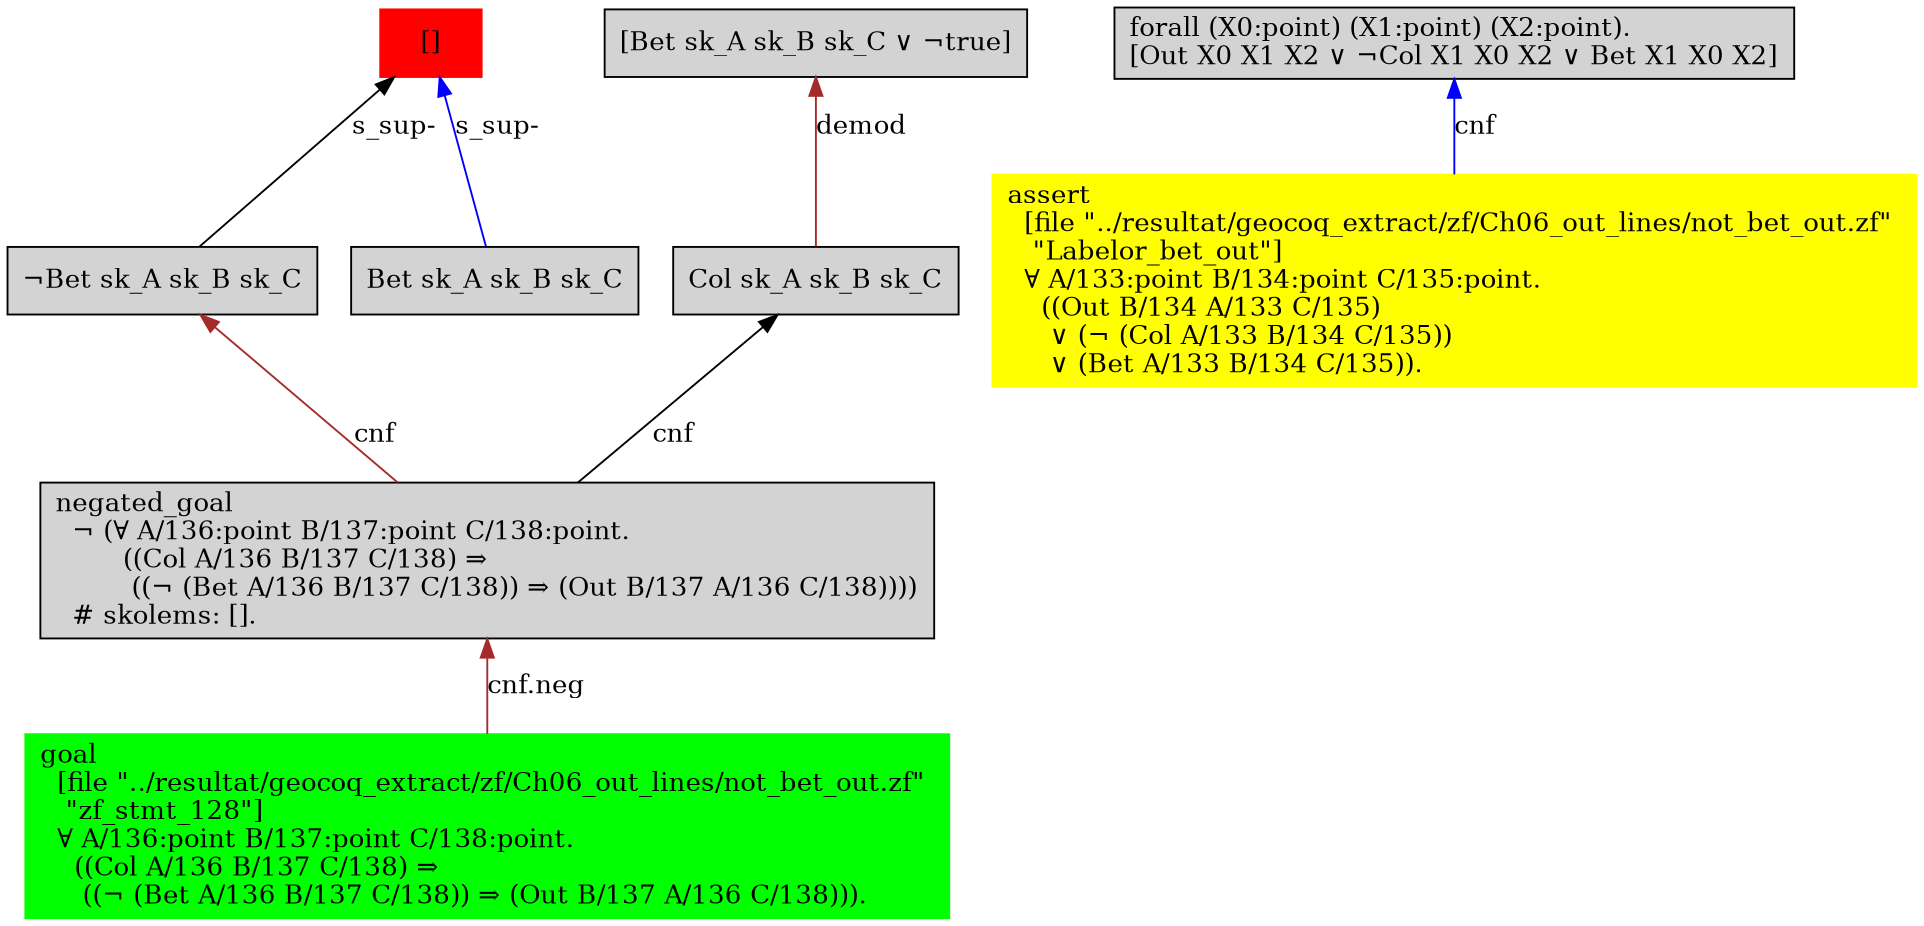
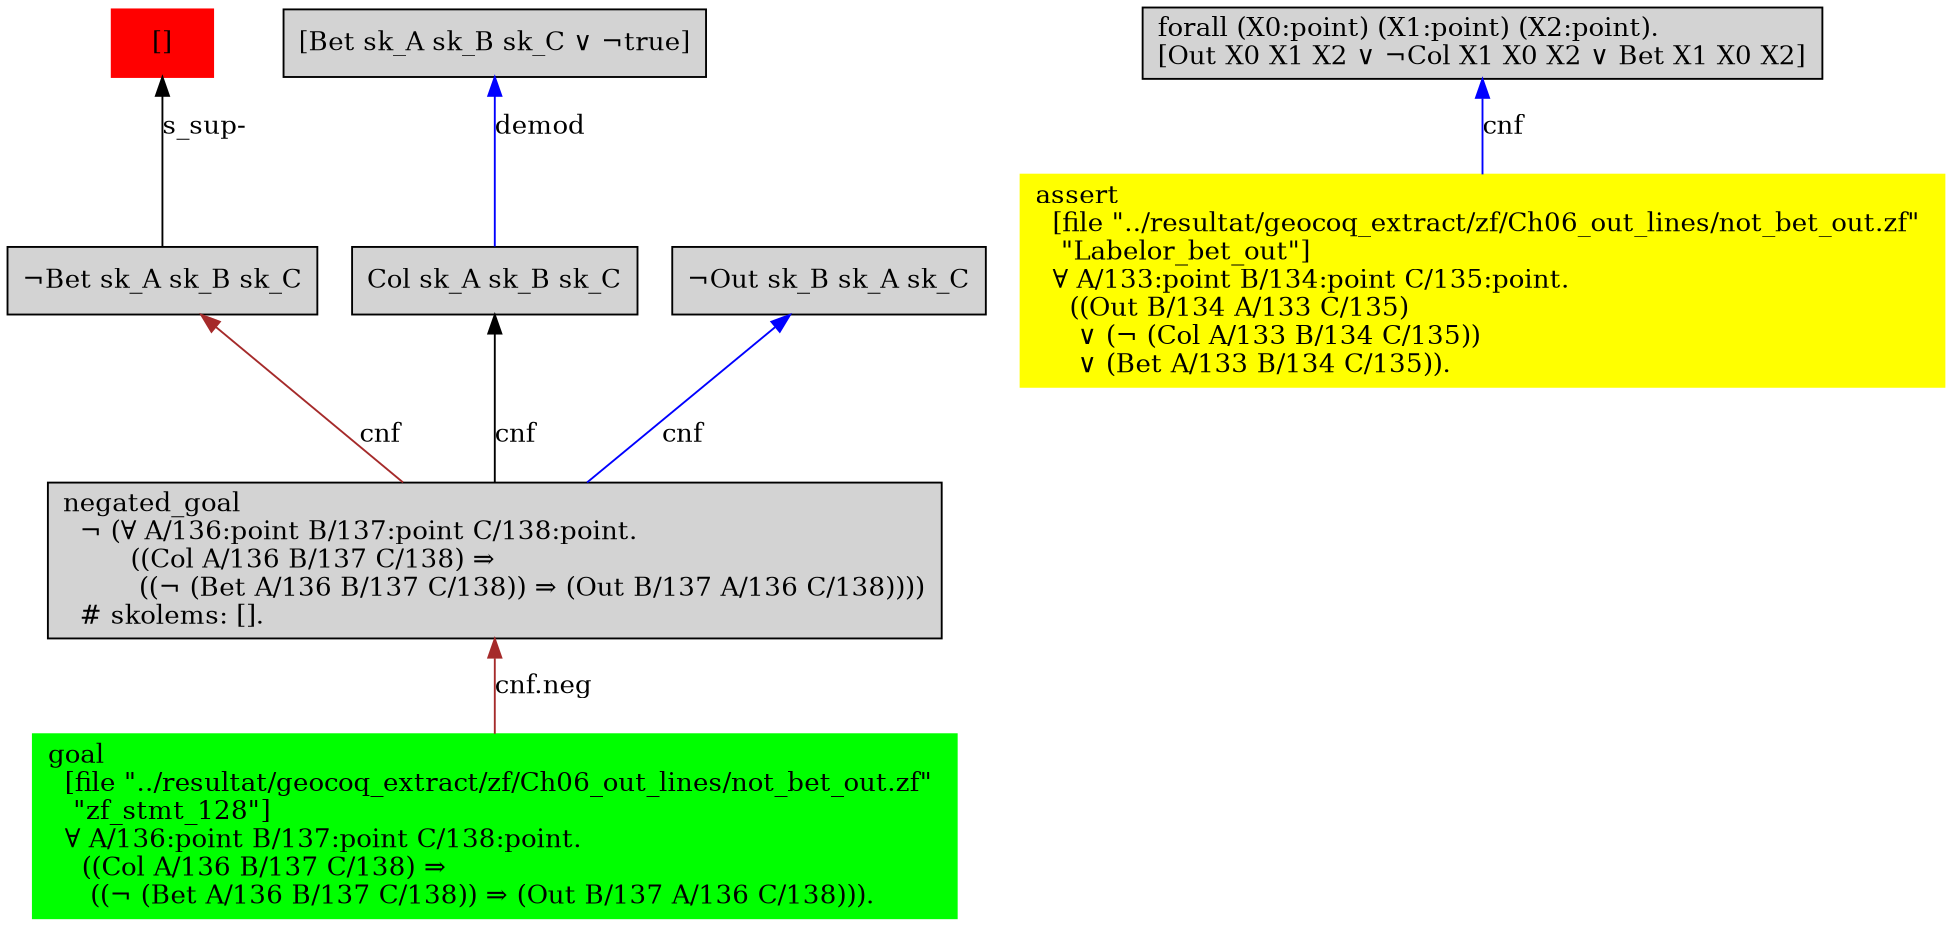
(816, 171) -> (495, 171)
(495, 281) -> none
none -> (829, 281)
